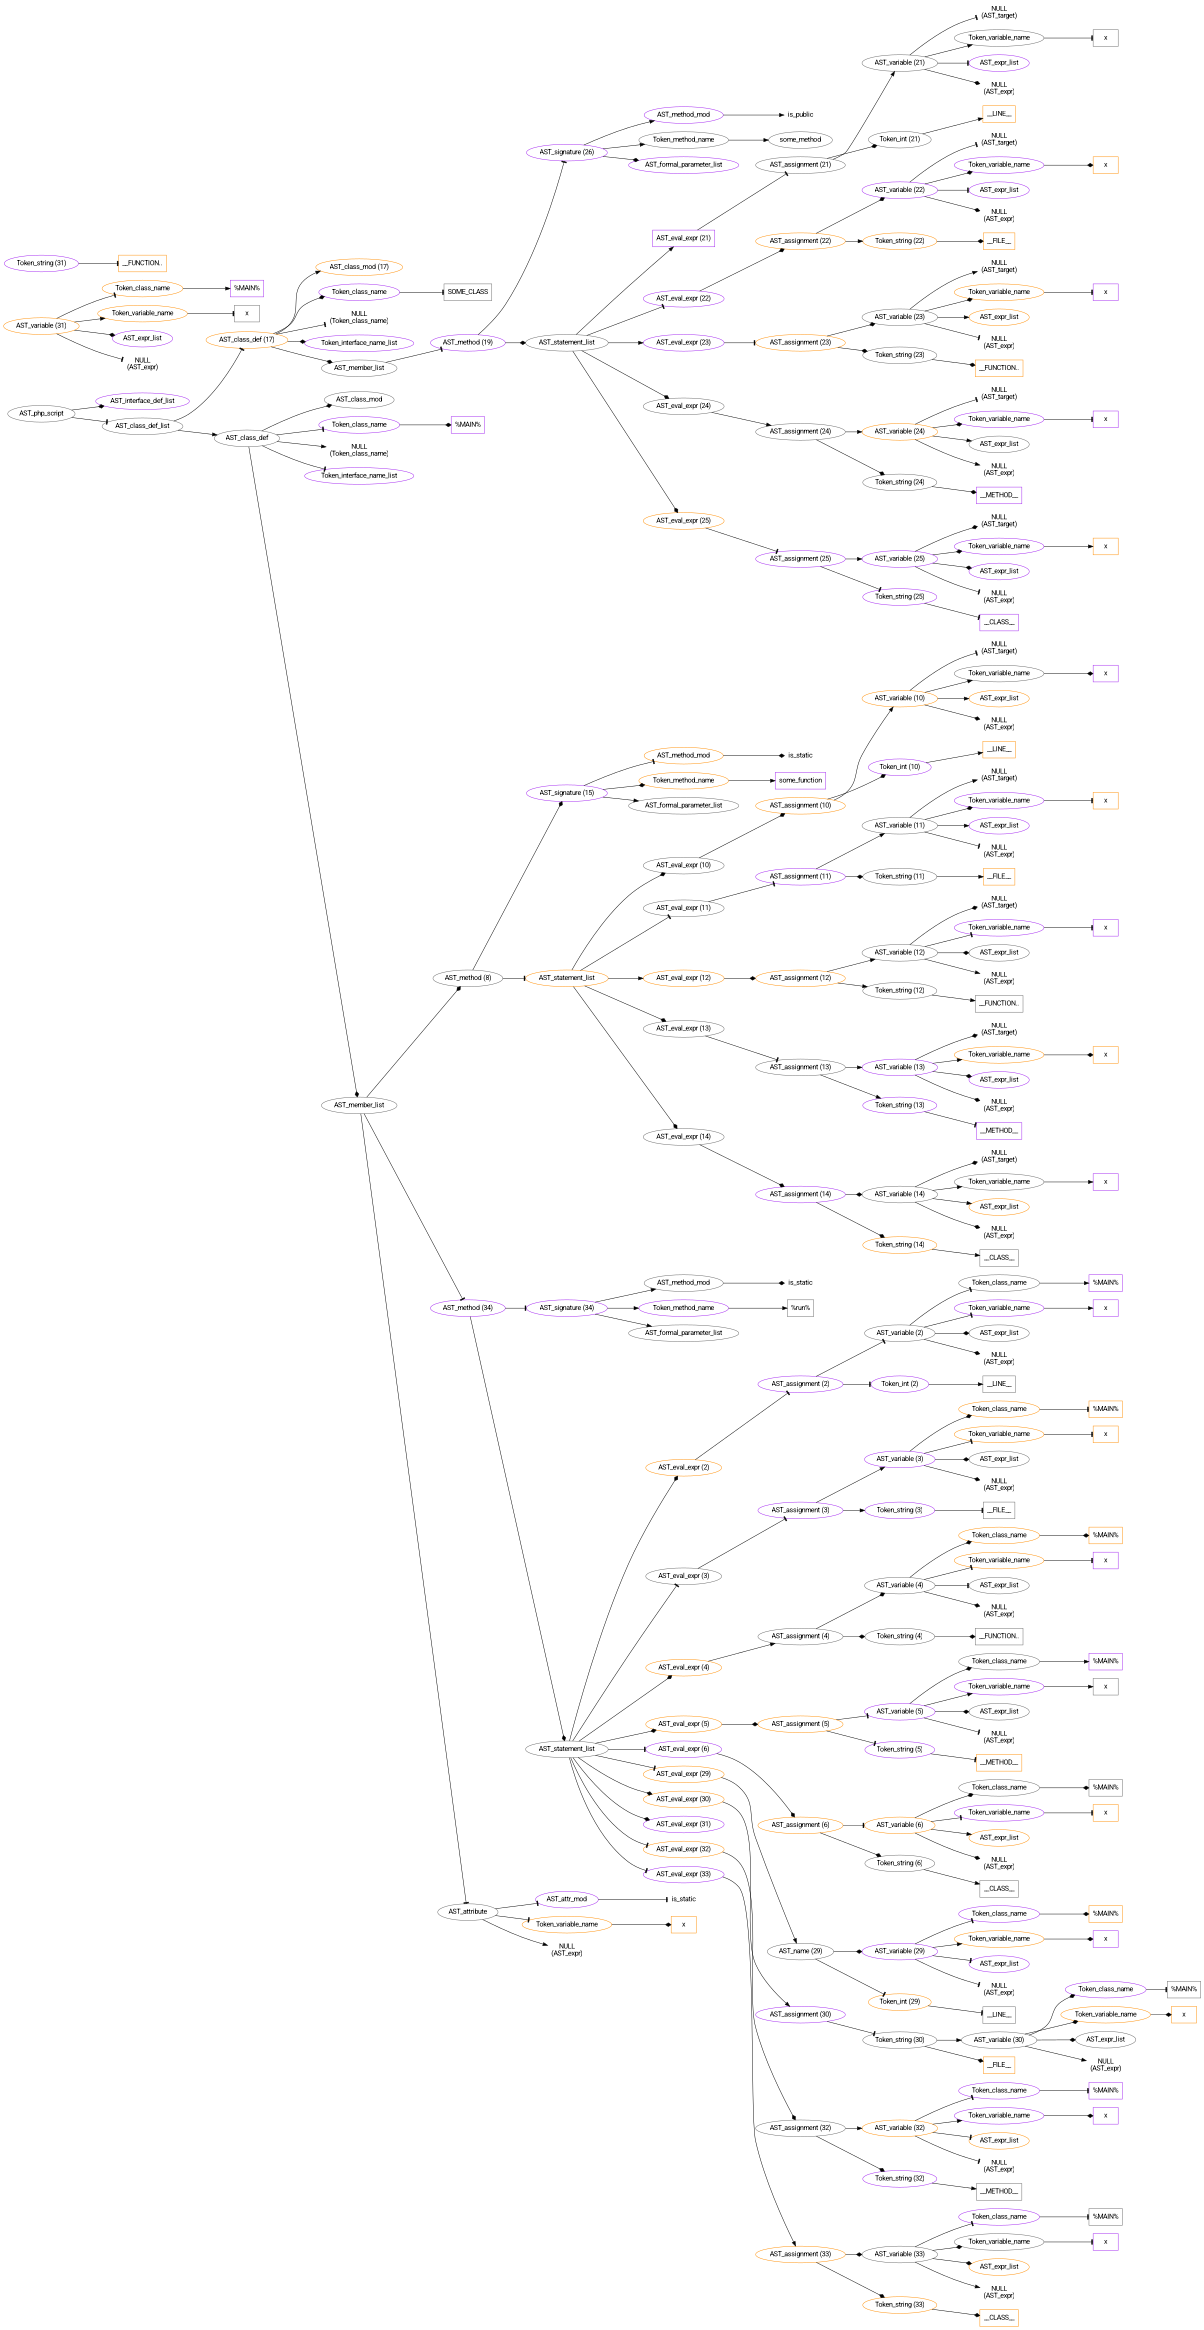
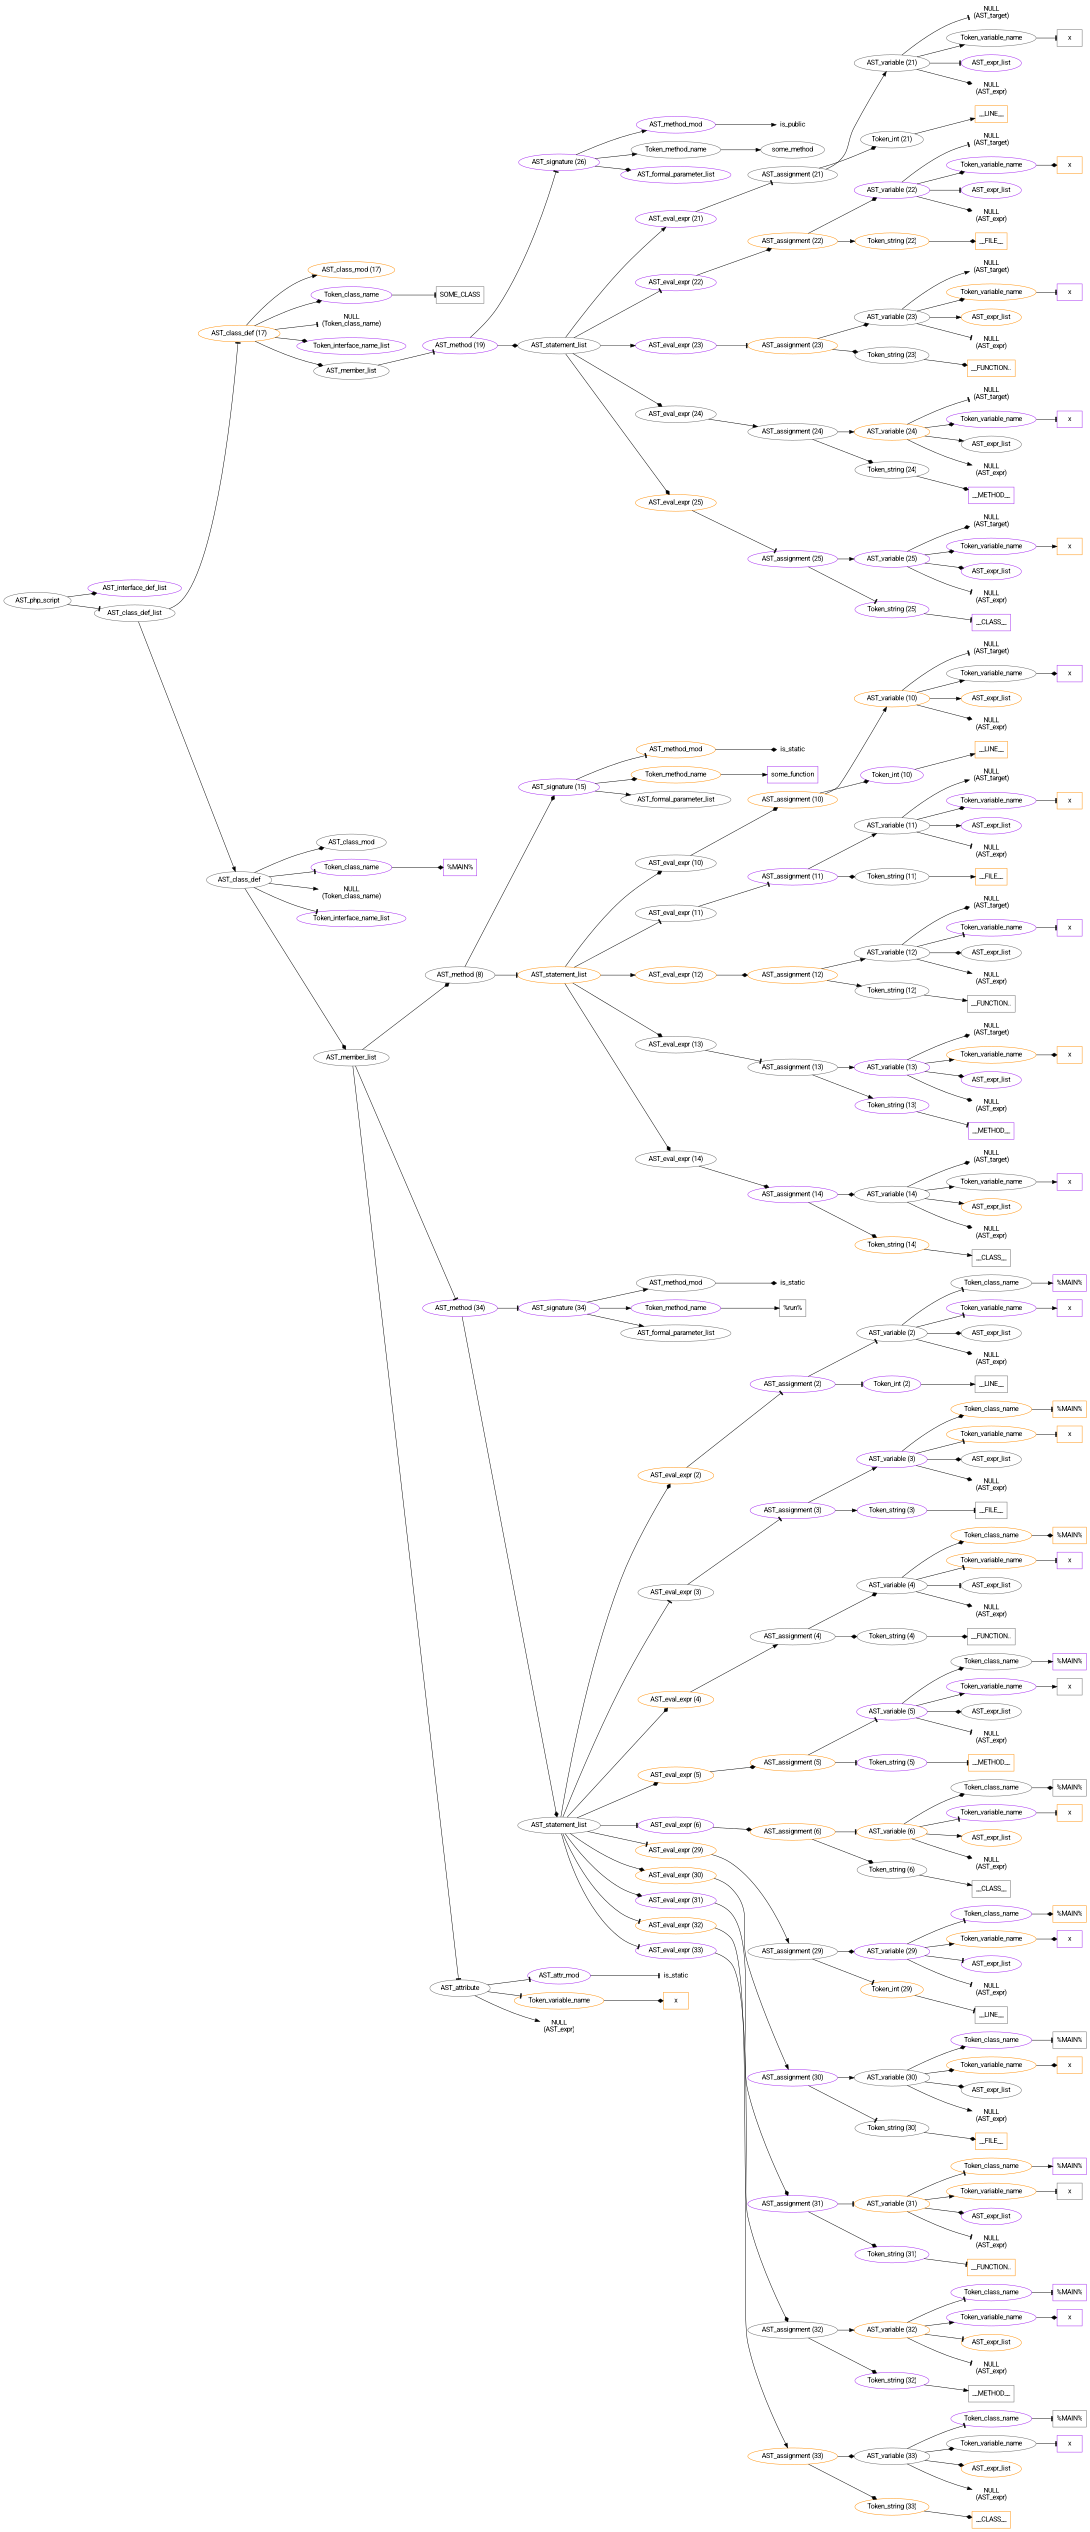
(684, 238) -> (676, 219)
(800, 1952) -> (793, 1952)
(947, 2040) -> (844, 2078)
none -> (793, 2204)
